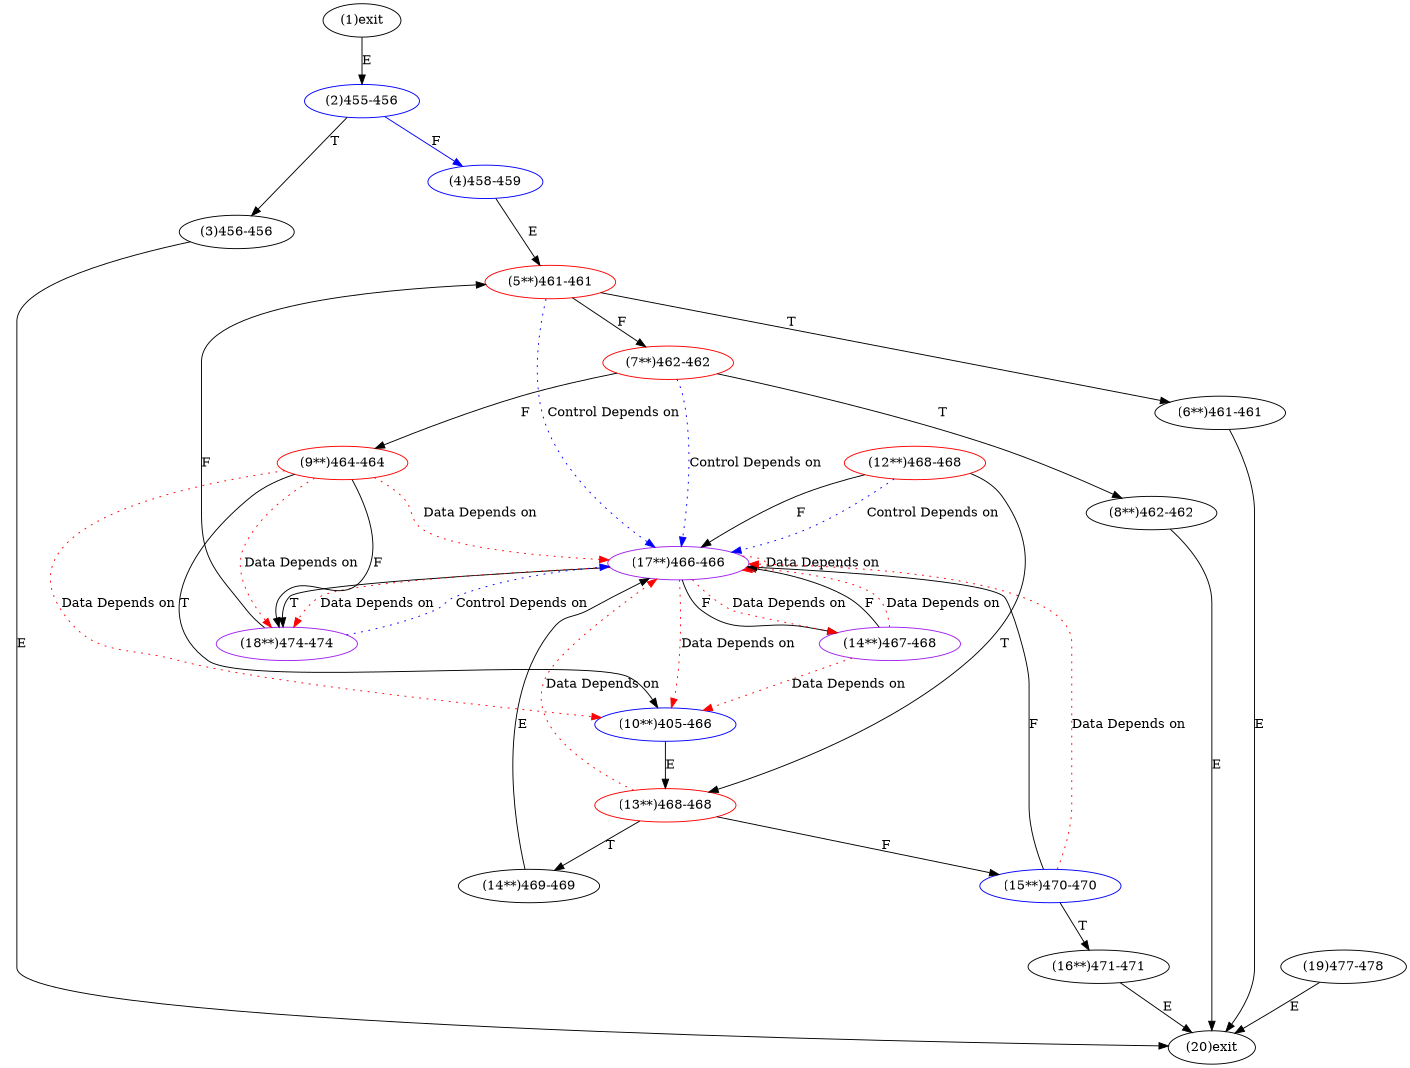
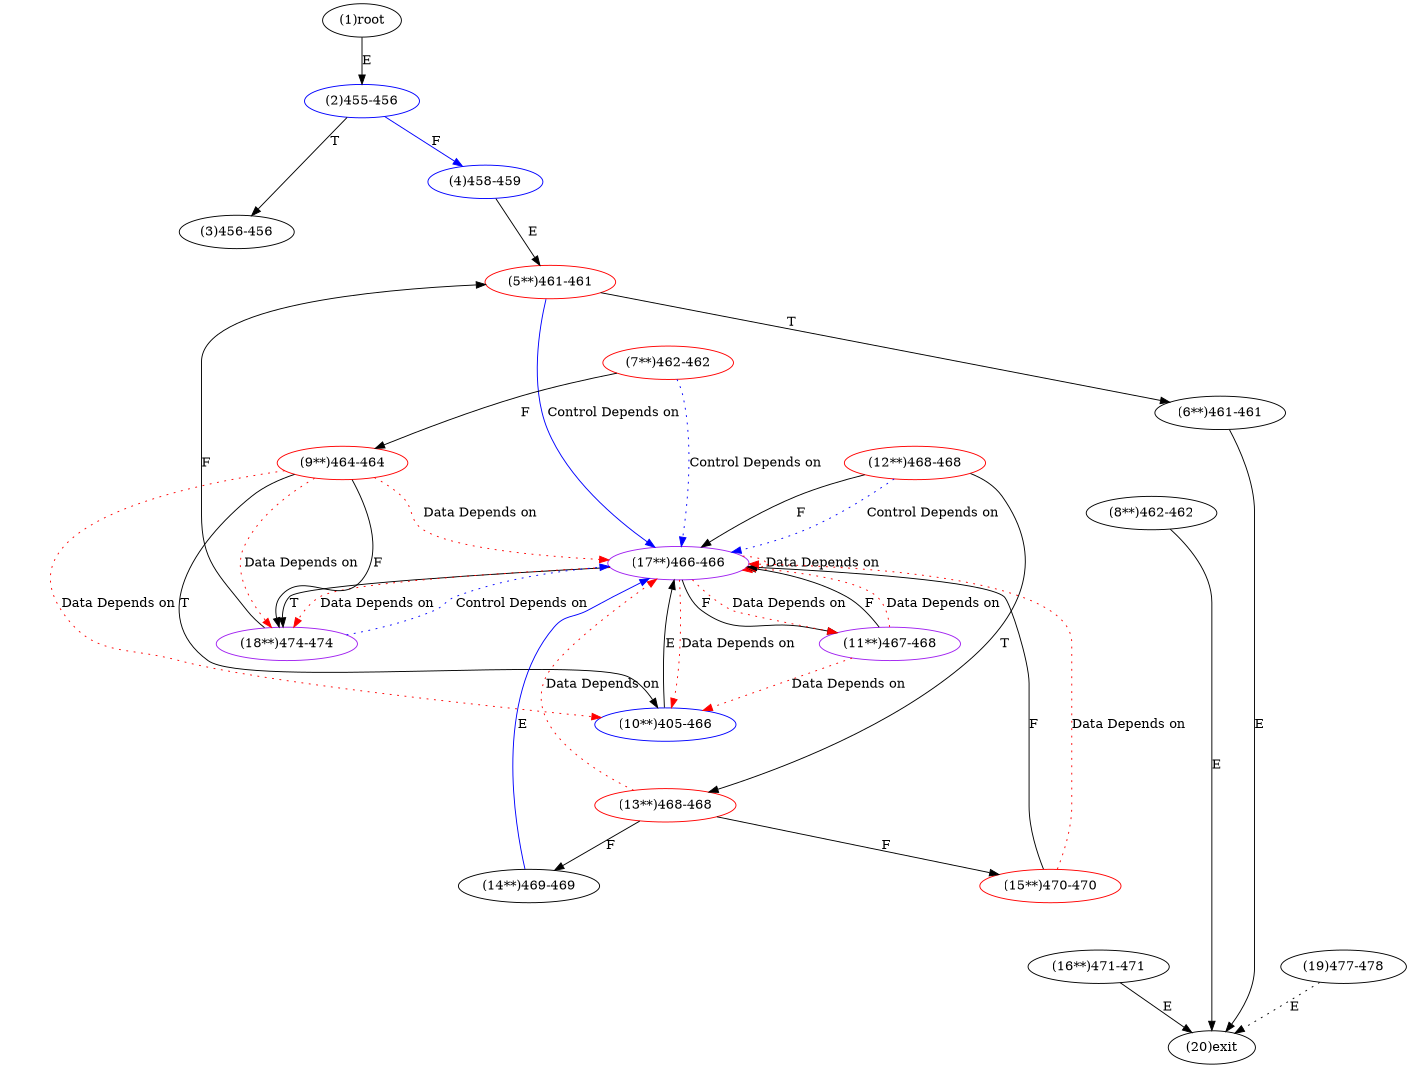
(362, 20) -> (362, 20)
(605, 320) -> none
(919, 423) -> none
(552, 438) -> (552, 438)
(890, 644) -> (890, 644)
(521, 696) -> (521, 696)
(665, 760) -> (664, 648)
(611, 846) -> (611, 846)
(1050, 886) -> (1050, 886)
(1072, 922) -> none
(163, 1004) -> none
(1281, 1006) -> (1281, 1006)
